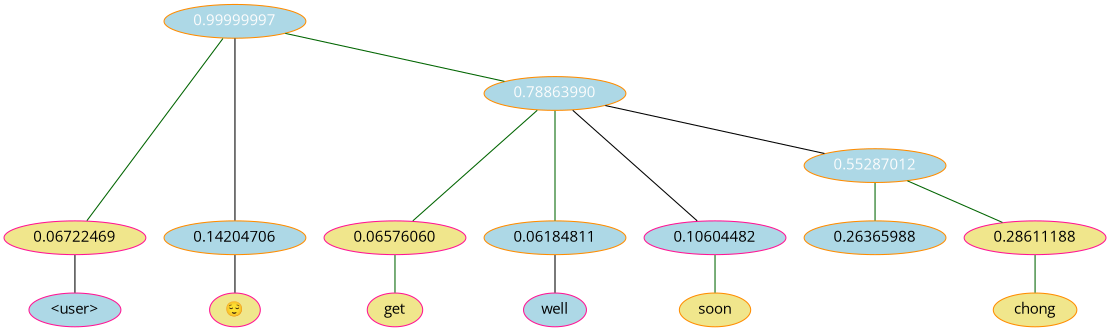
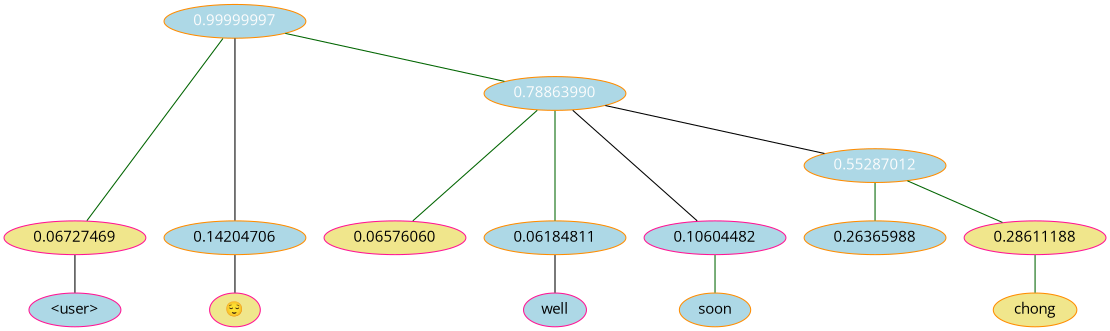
(75, 238) -> (75, 238)
(395, 310) -> none
(715, 310) -> (715, 310)
